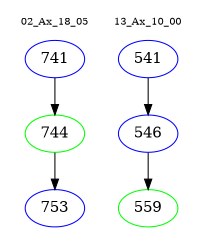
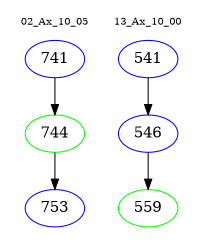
(55, 22) -> (55, 22)
